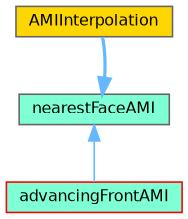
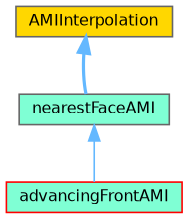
(105, 58) -> (84, 74)
